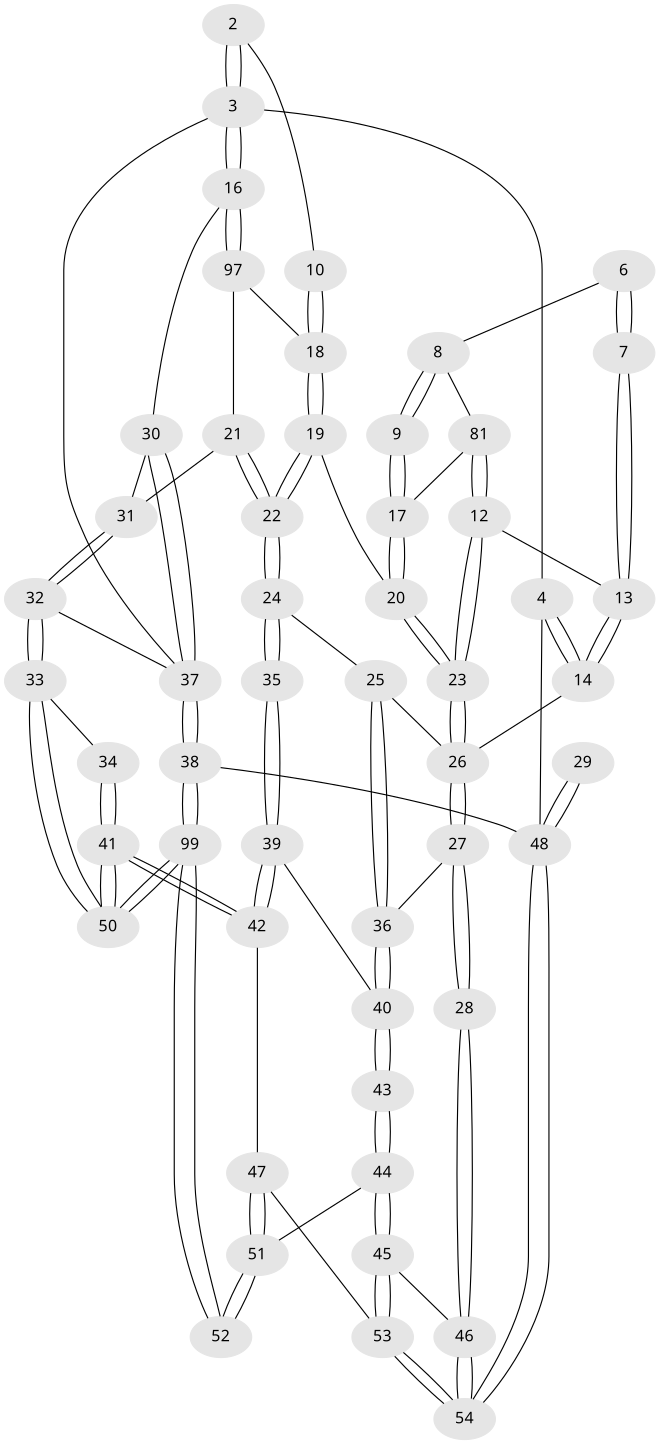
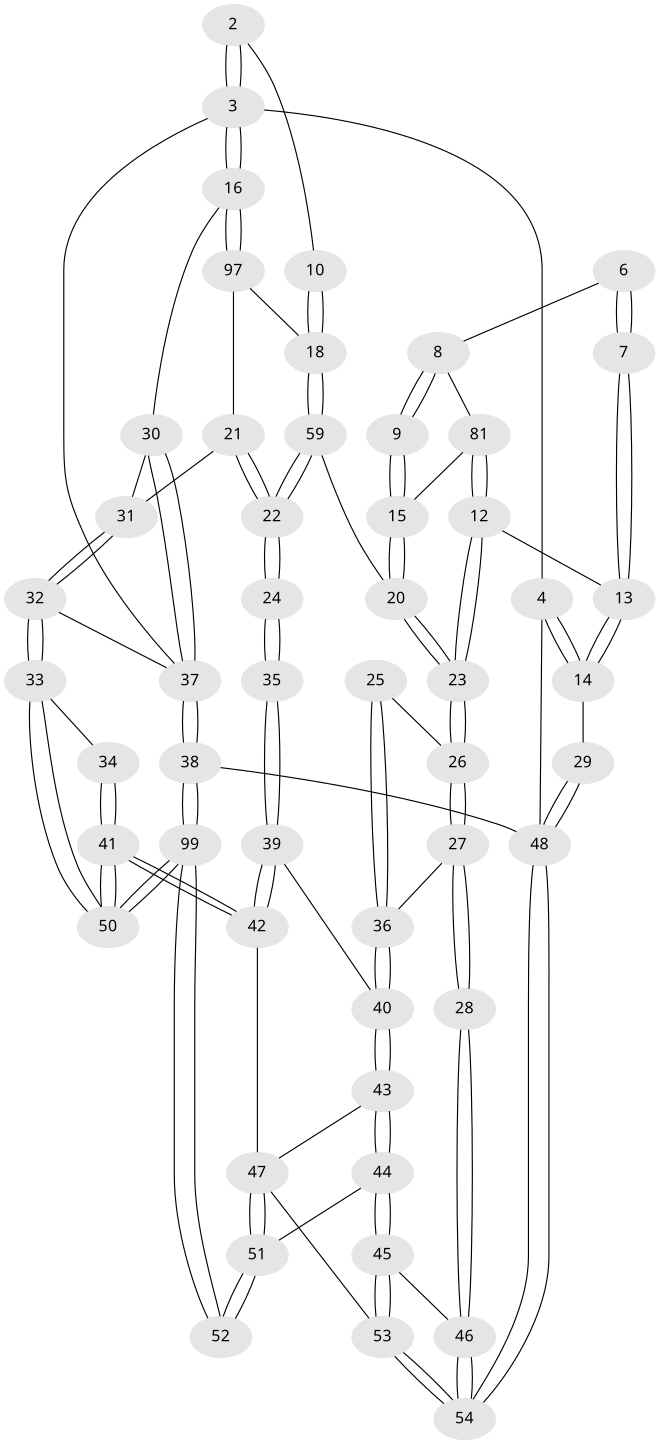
(315, 435) -> (315, 435)
(397, 517) -> (397, 517)
(324, 640) -> none
(520, 722) -> (583, 722)
none -> (320, 1132)
